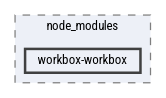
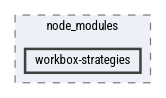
(83, 61) -> (83, 61)
